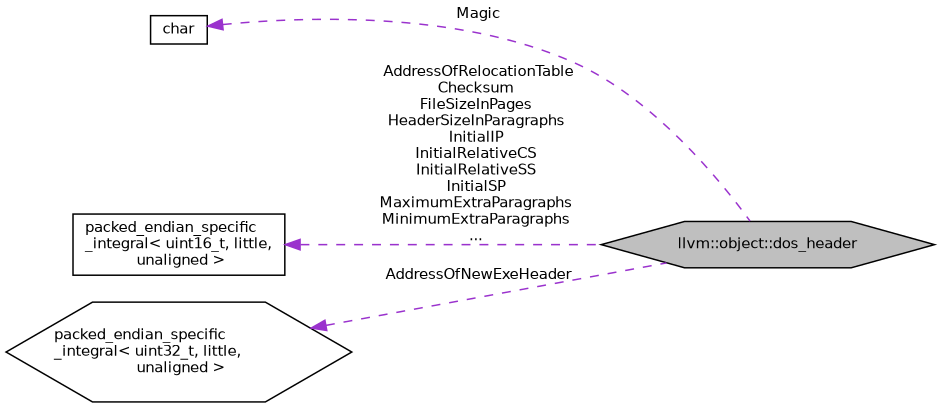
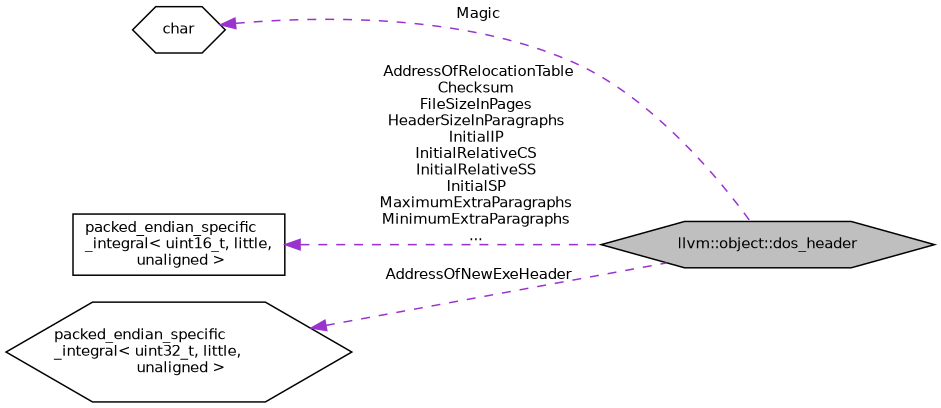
(179, 30) -> (179, 30)
